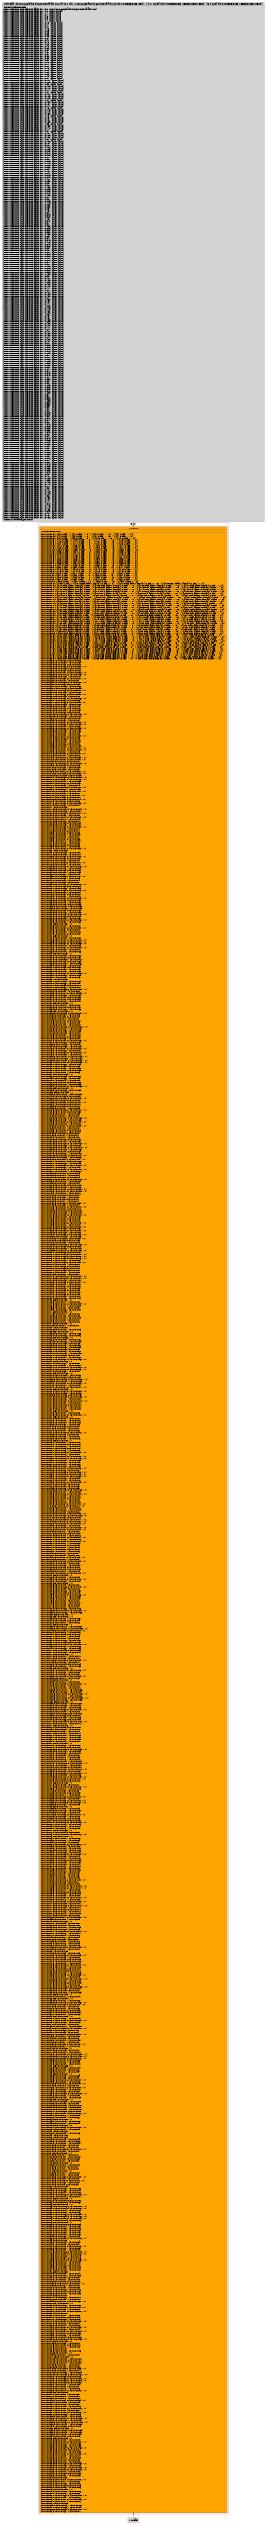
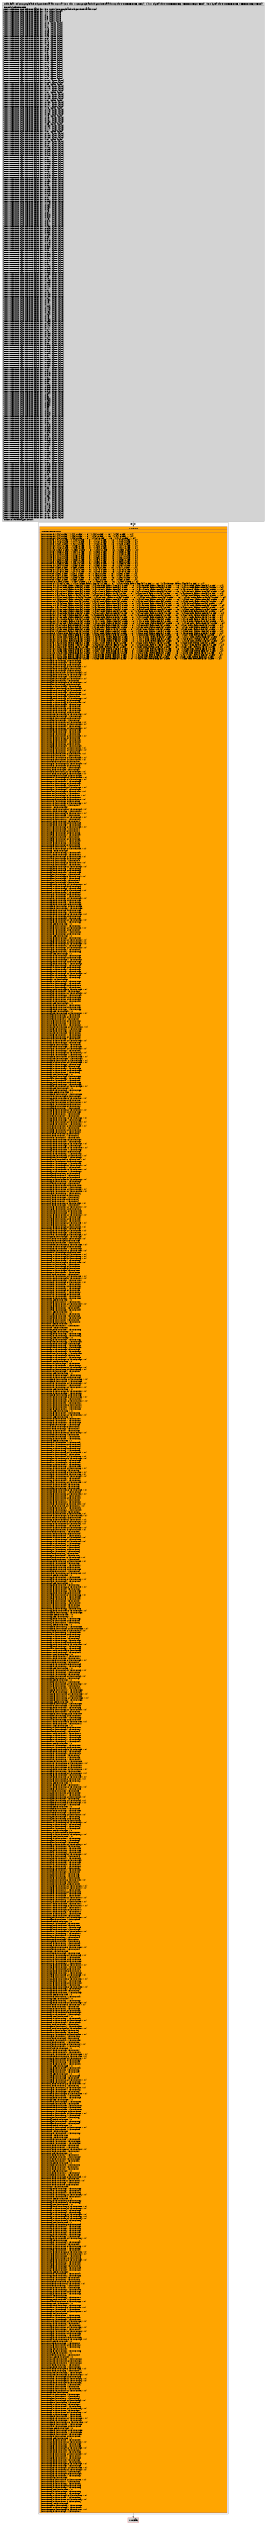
(133, 2516) -> (133, 2515)
